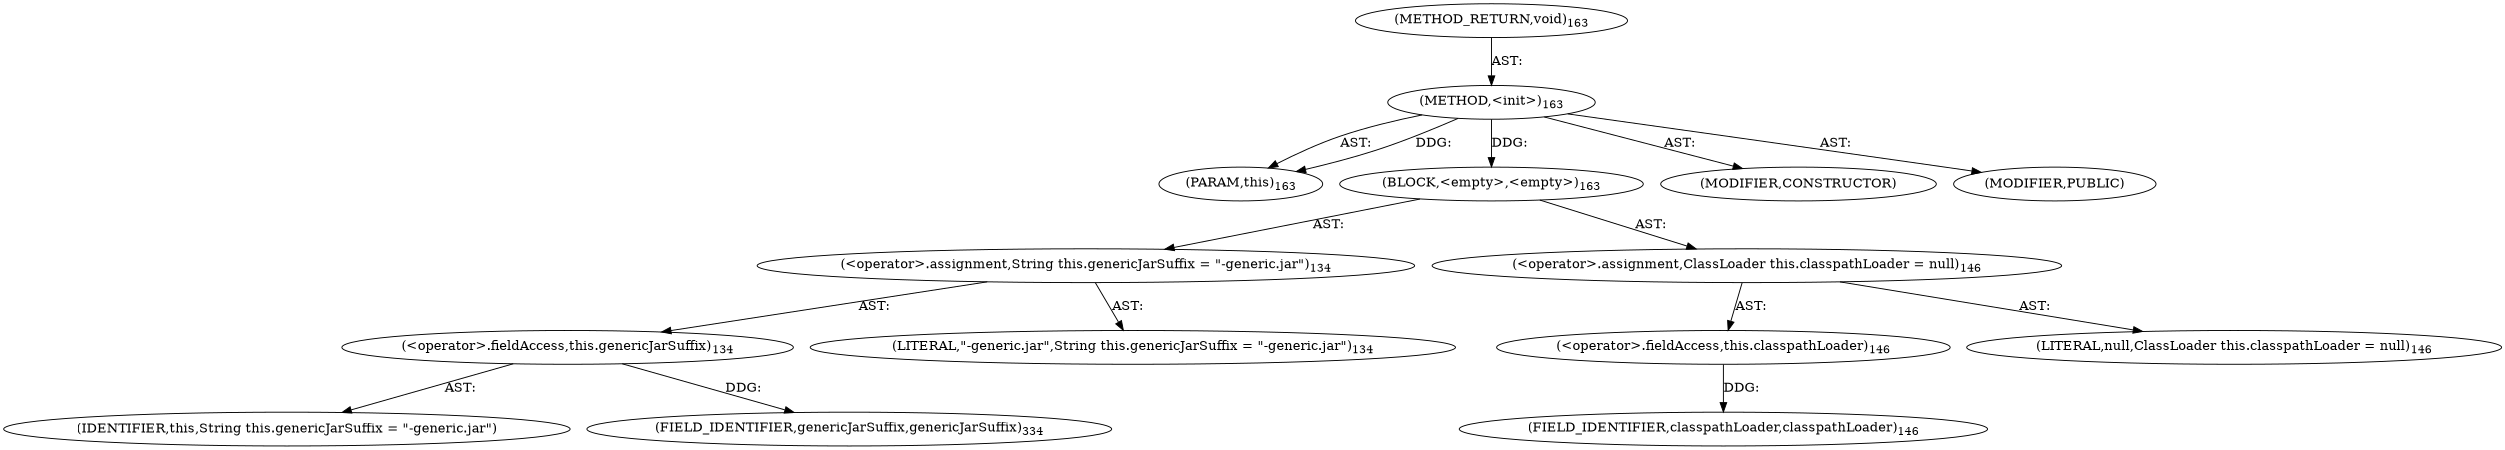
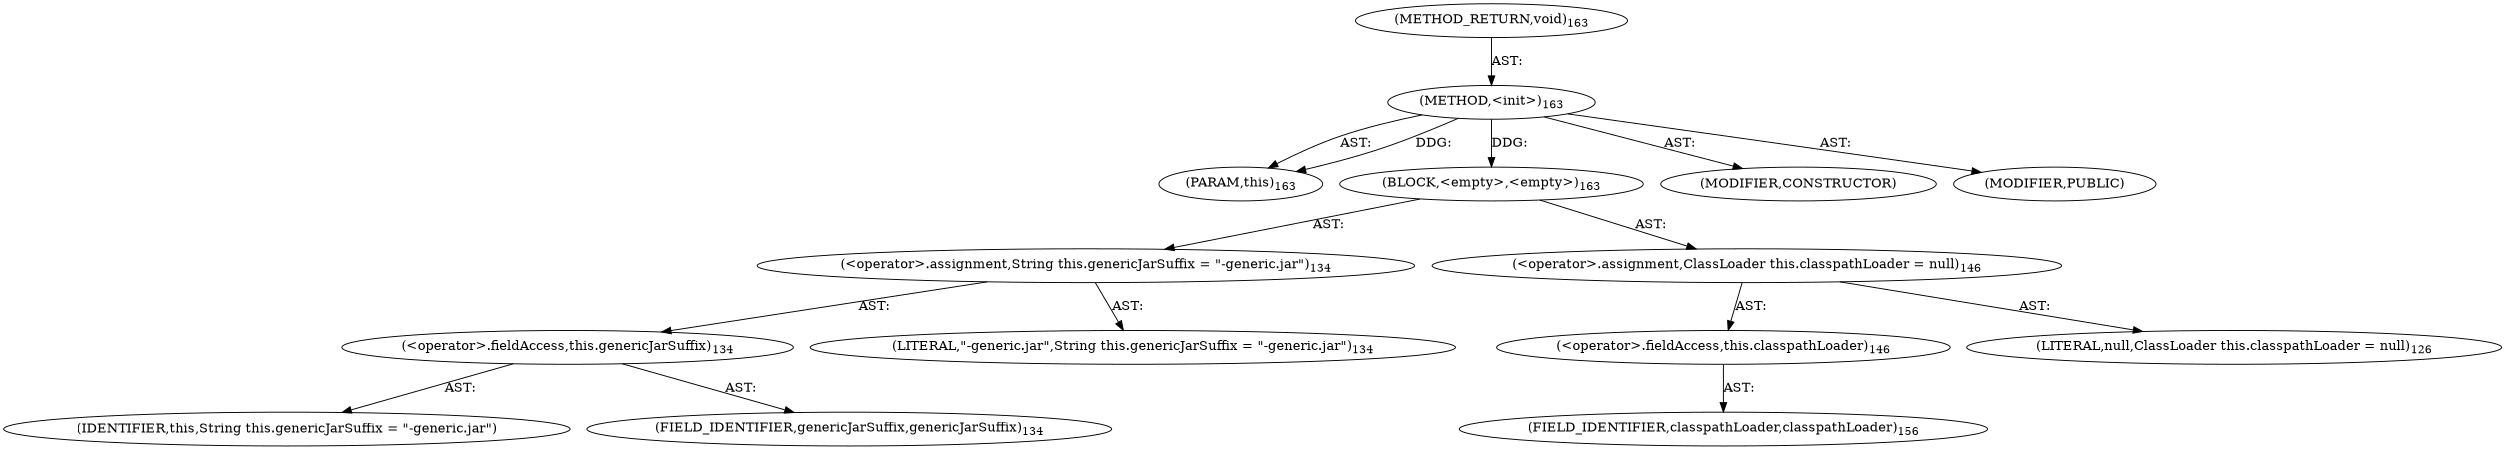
(2421, 346) -> (2421, 346)
(746, 388) -> (743, 388)
(1744, 388) -> (1741, 388)
(1033, 428) -> (1033, 428)
(1908, 428) -> (1908, 428)
